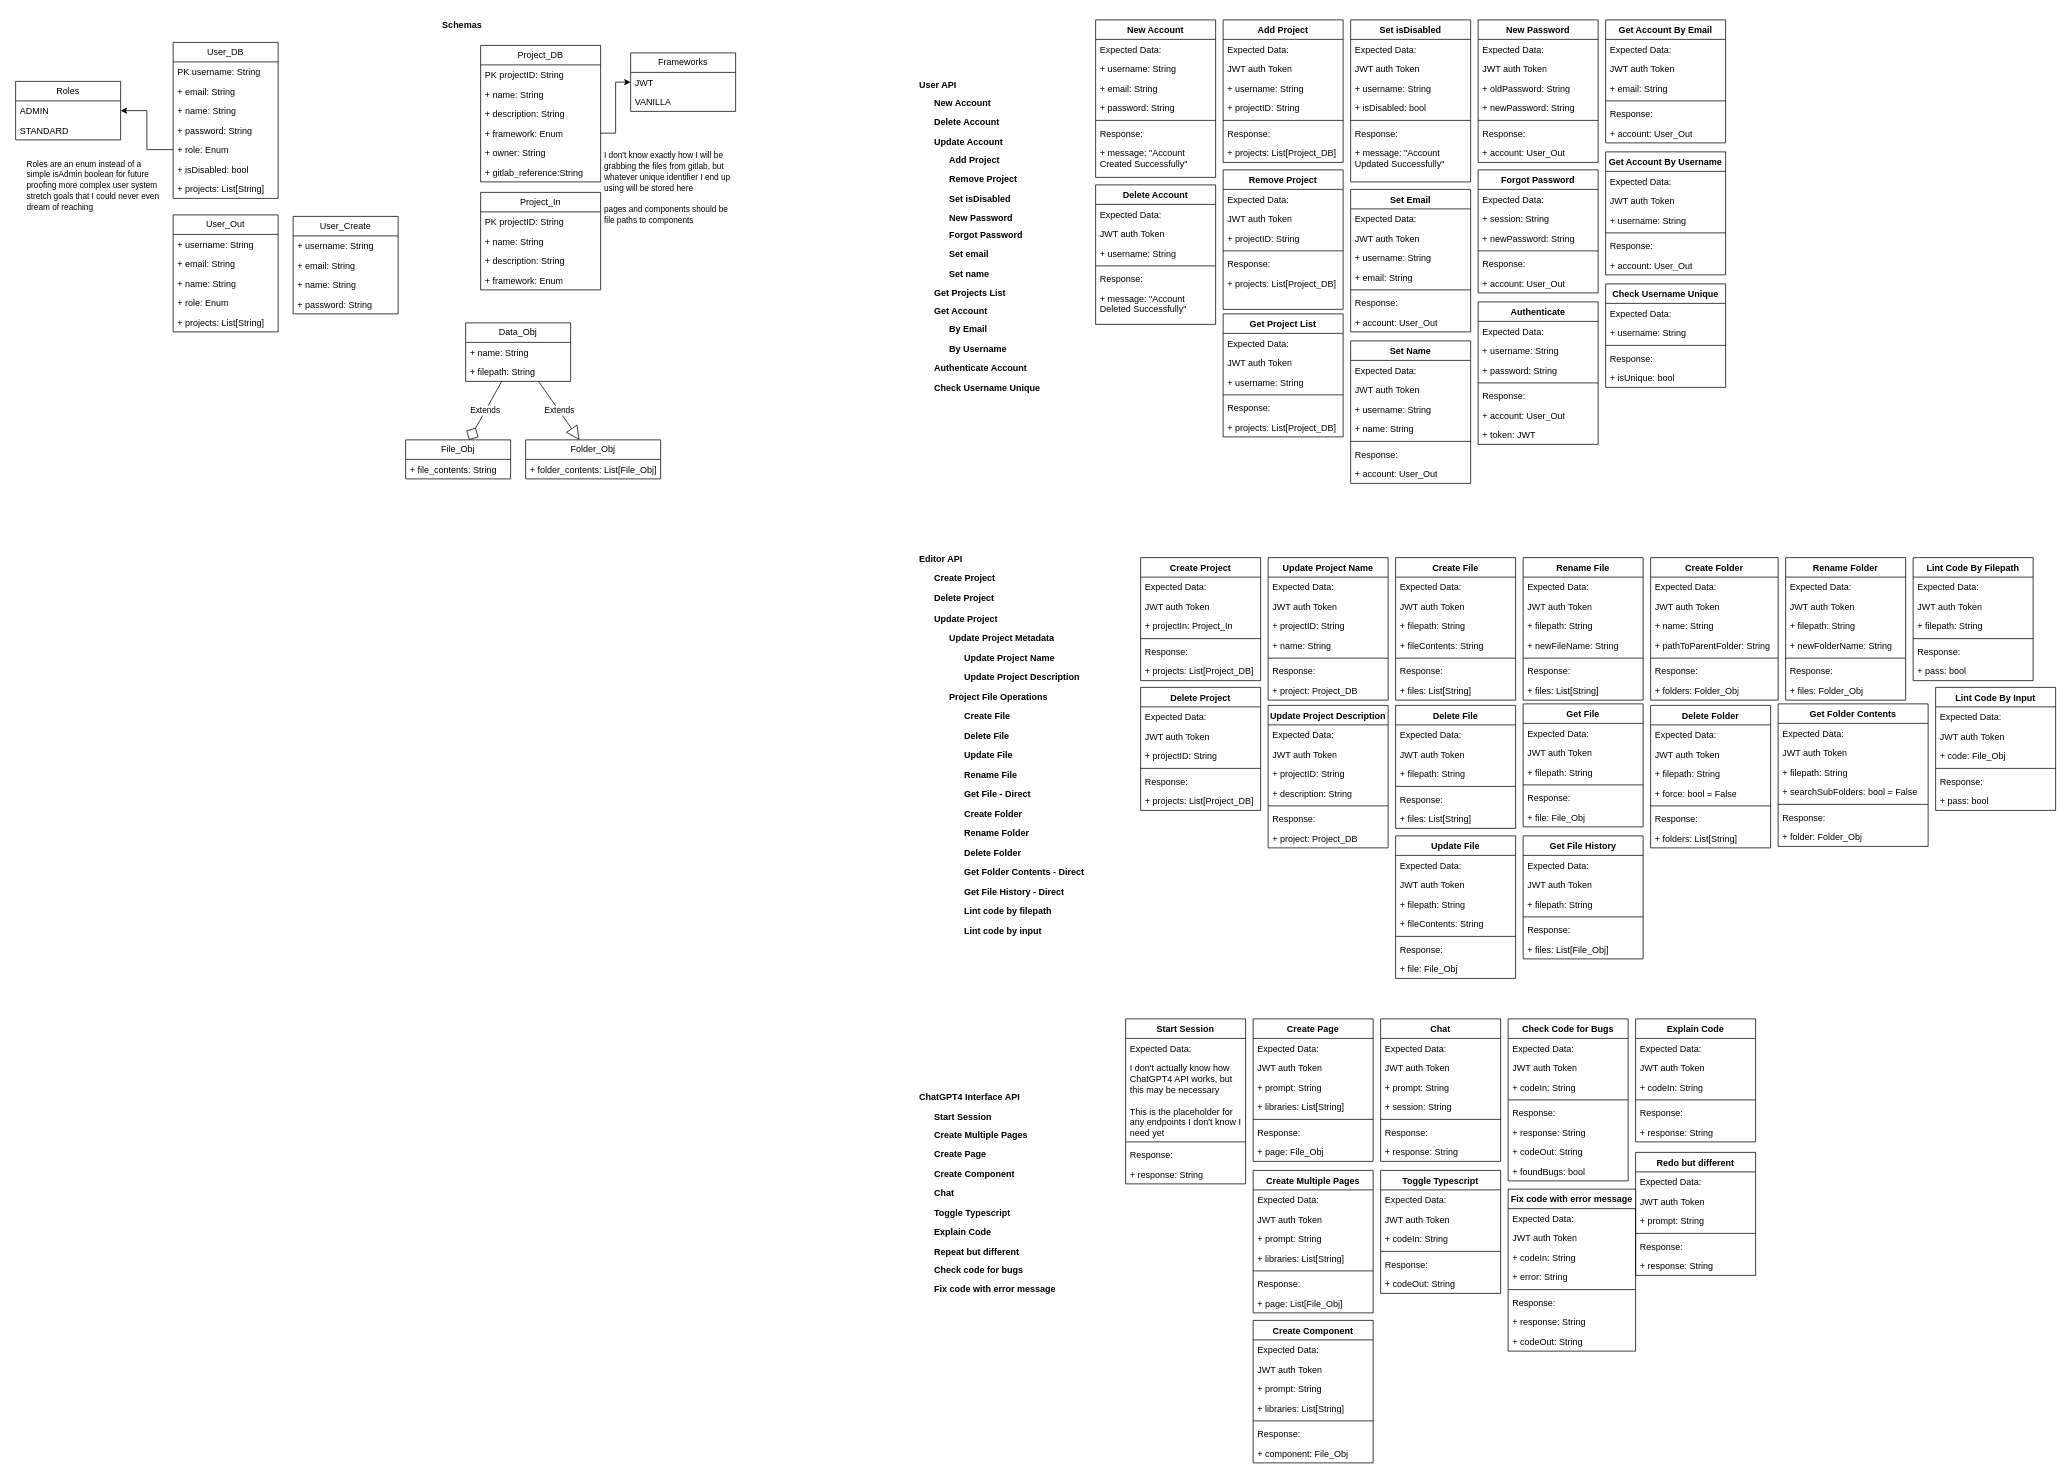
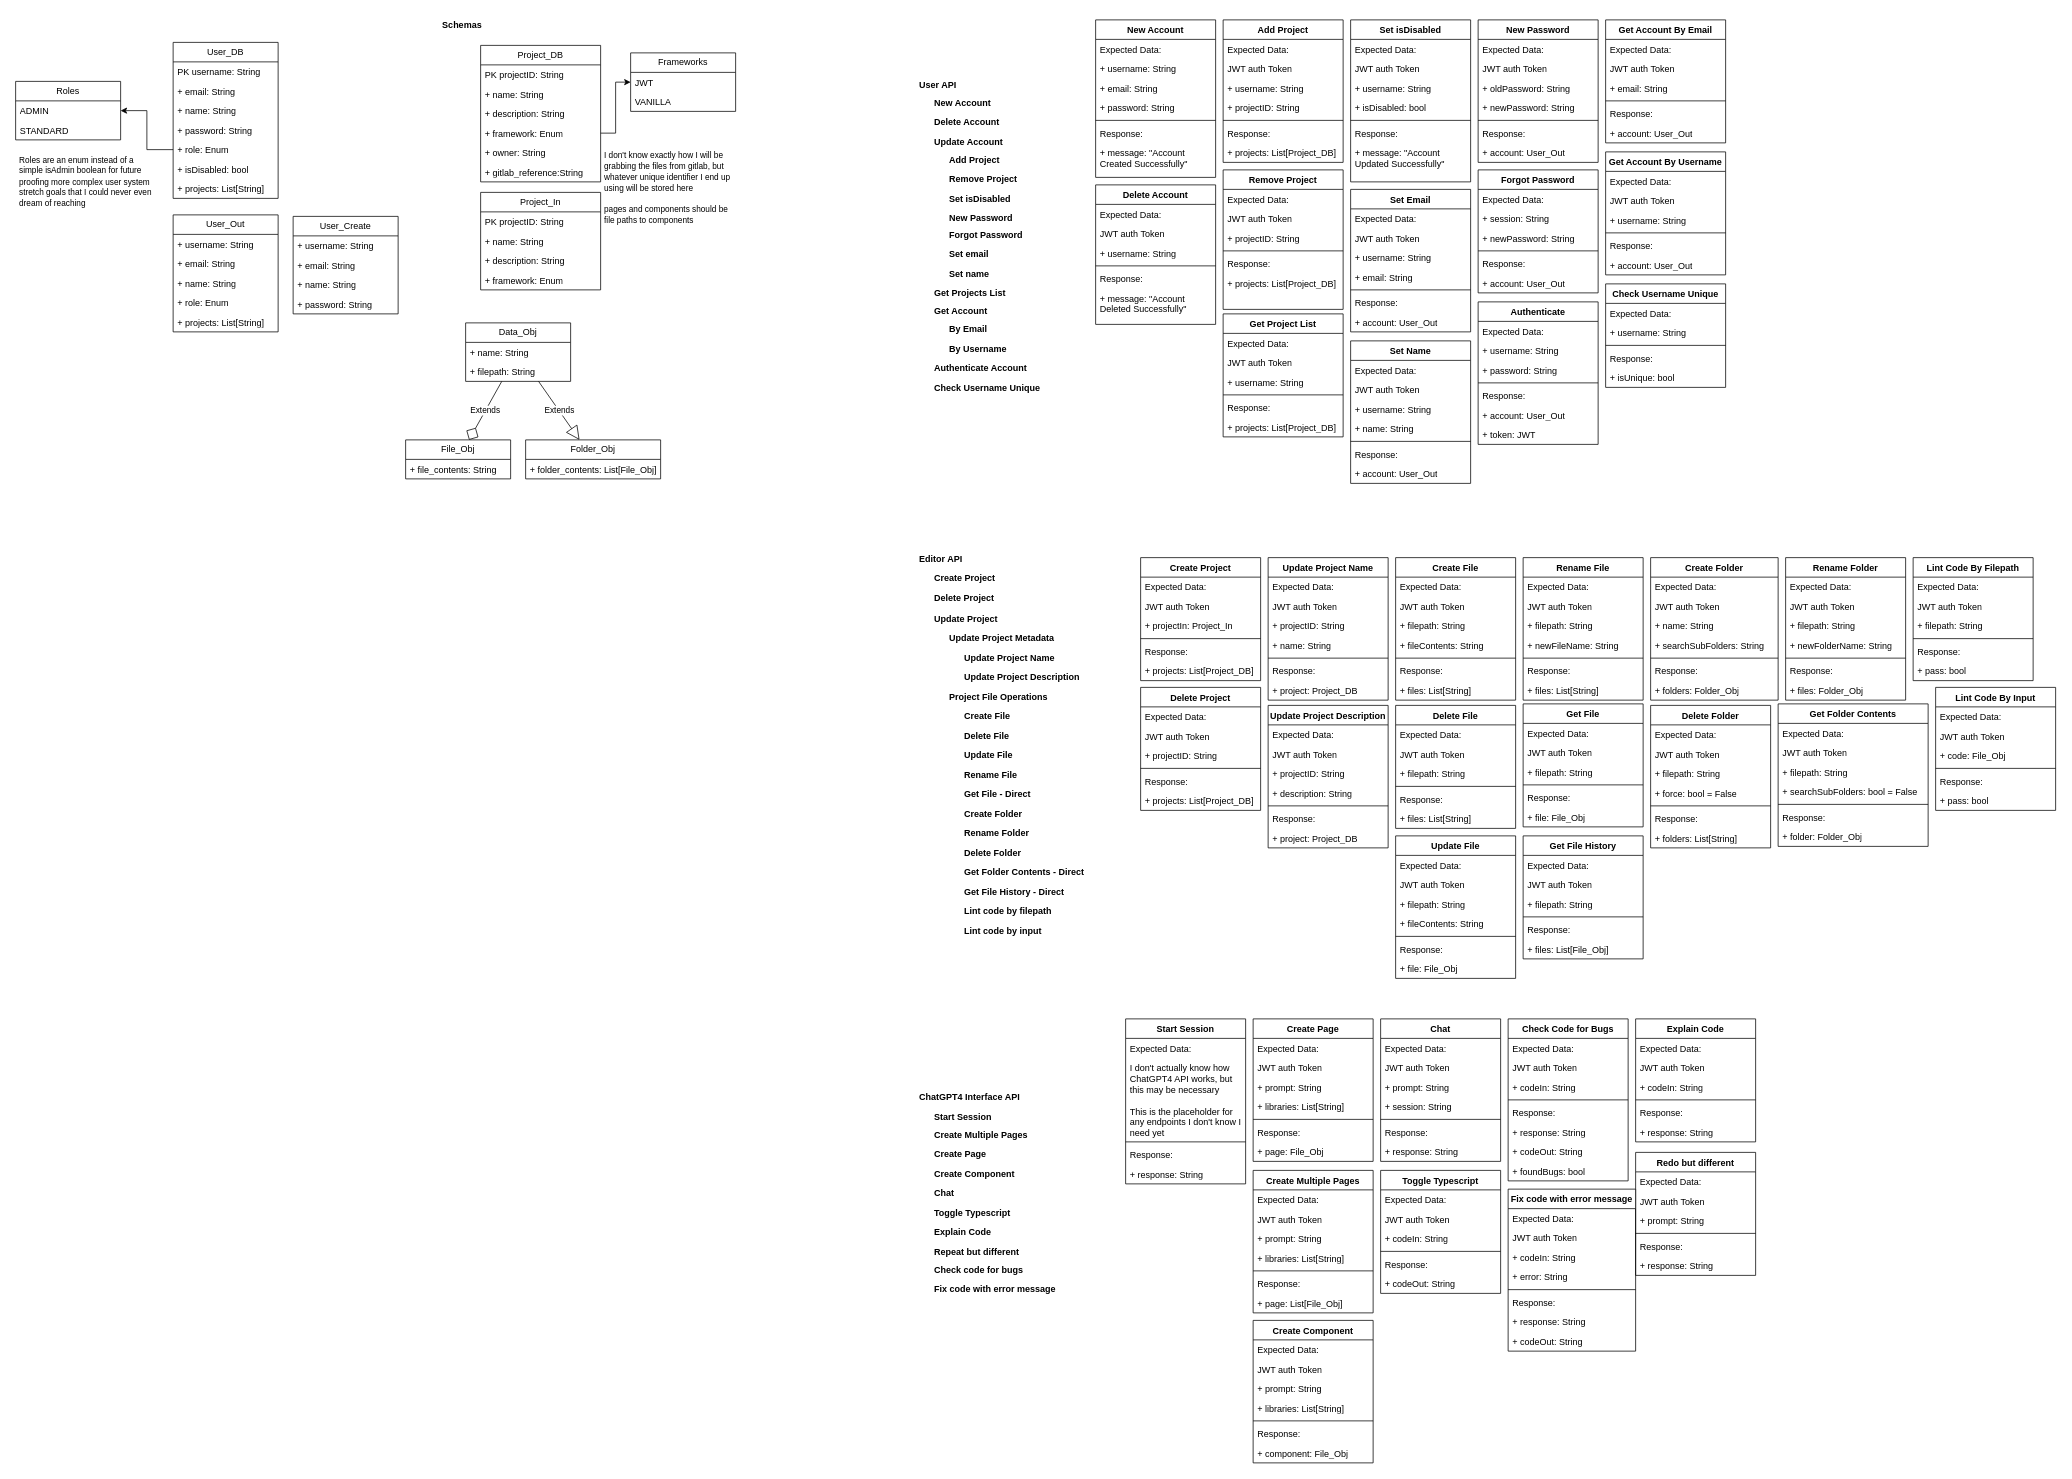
(94, 200) -> (87, 196)
(1715, 652) -> (1715, 646)
